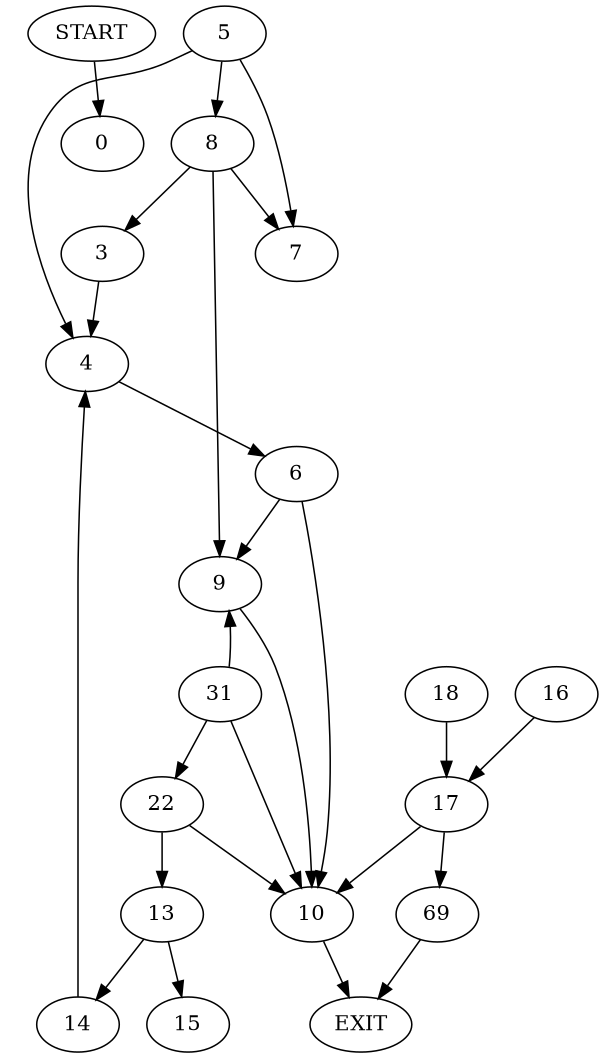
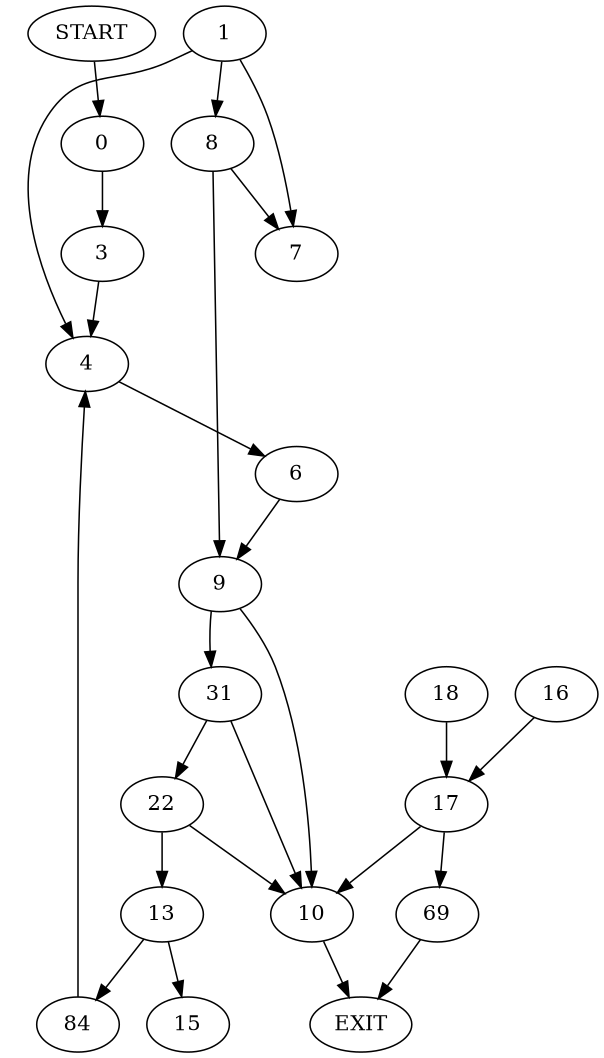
(225, 34) -> (225, 34)
(163, 193) -> (102, 191)
(230, 647) -> (210, 631)
(327, 686) -> none
(78, 1025) -> (78, 1025)
